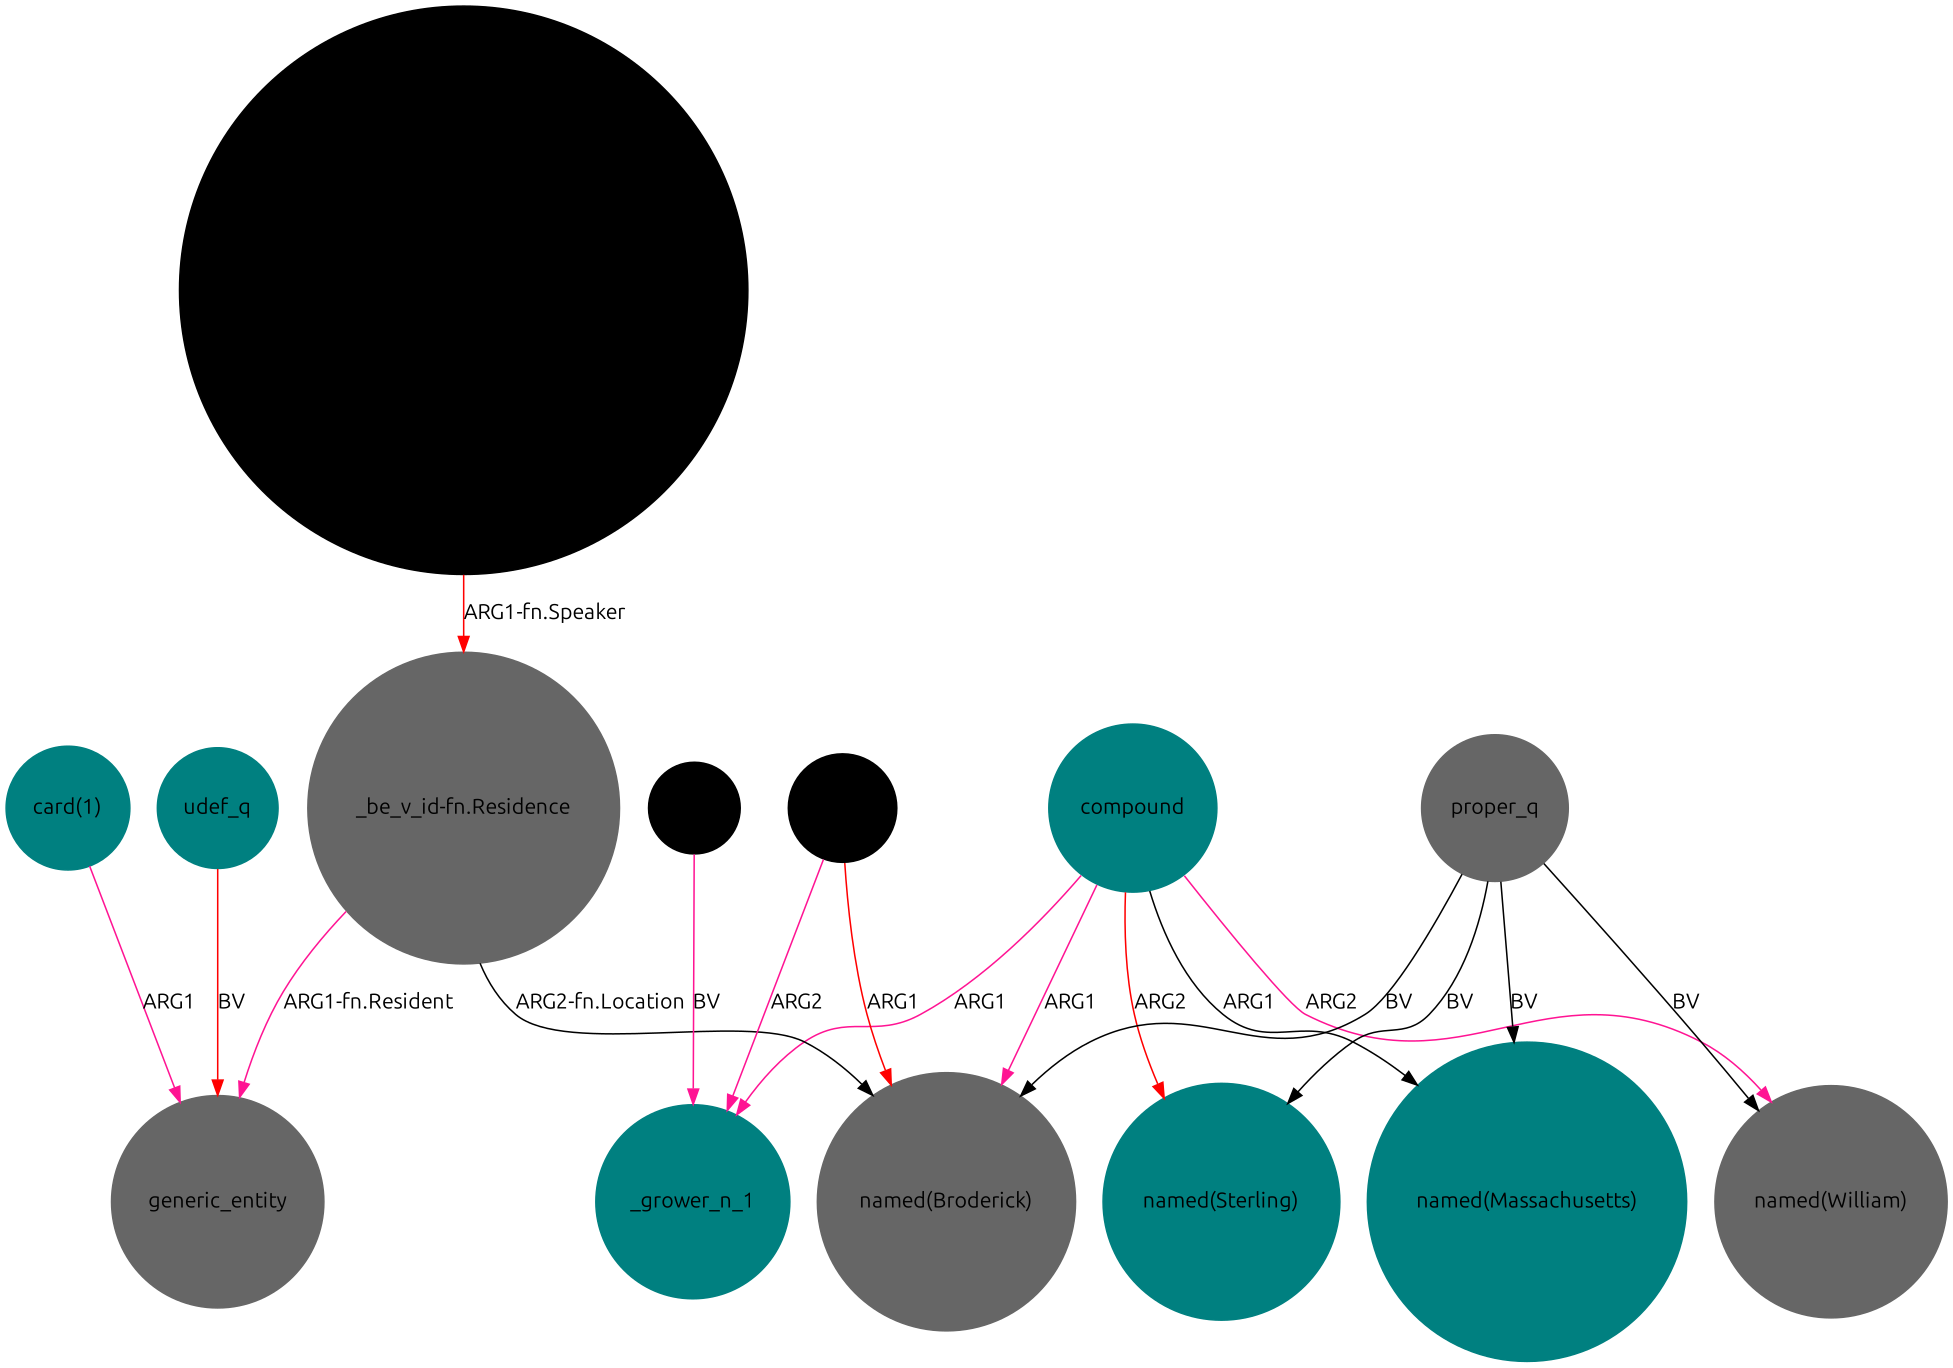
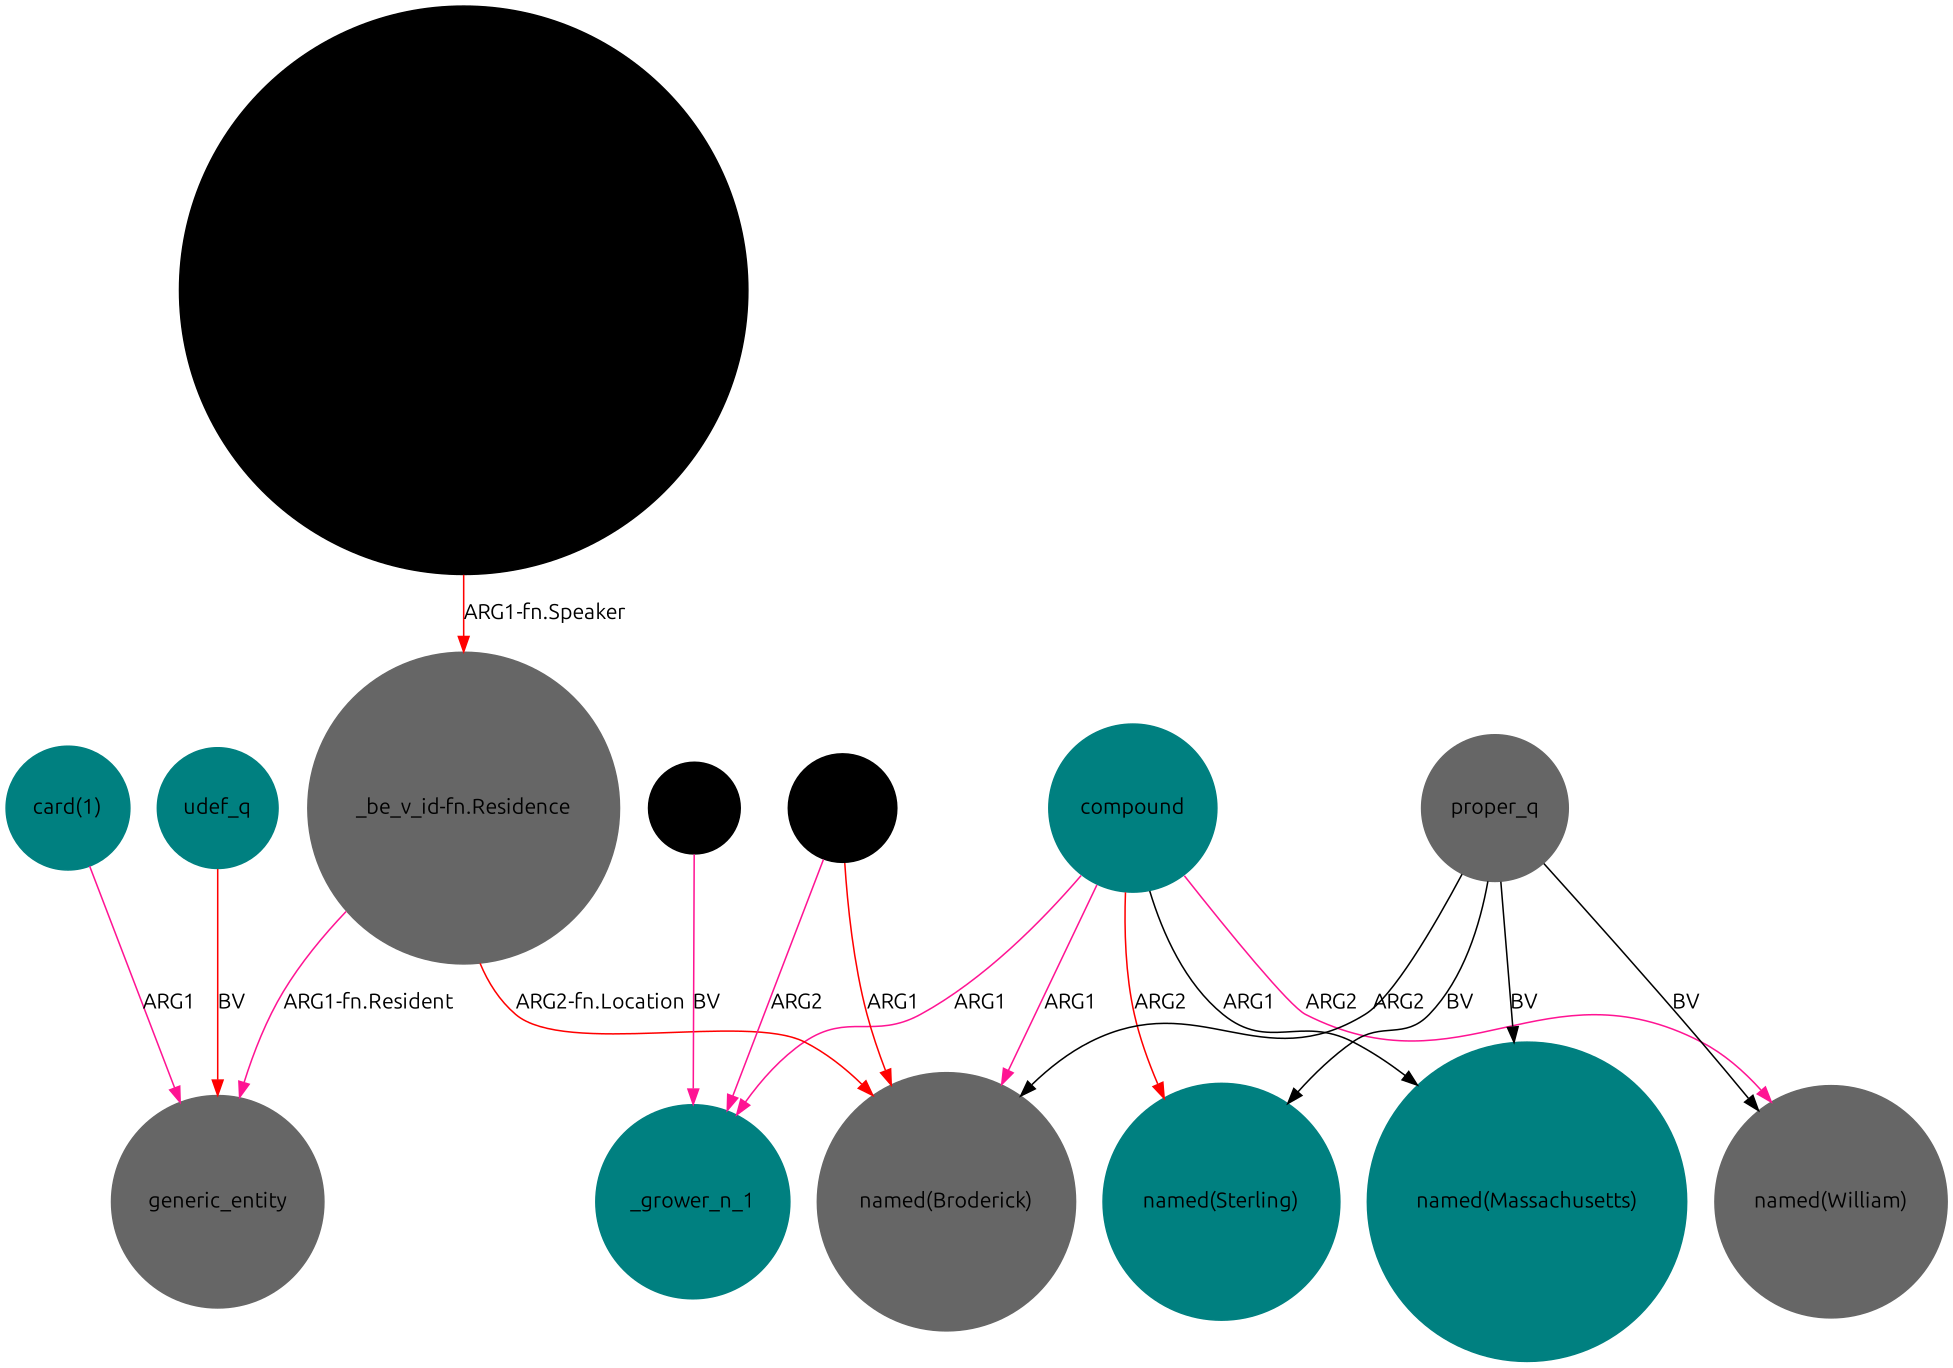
(1399, 1003) -> (1399, 1003)
(663, 1033) -> (663, 1033)
